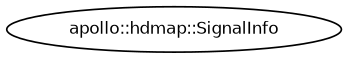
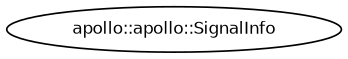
(174, 29) -> (174, 29)
